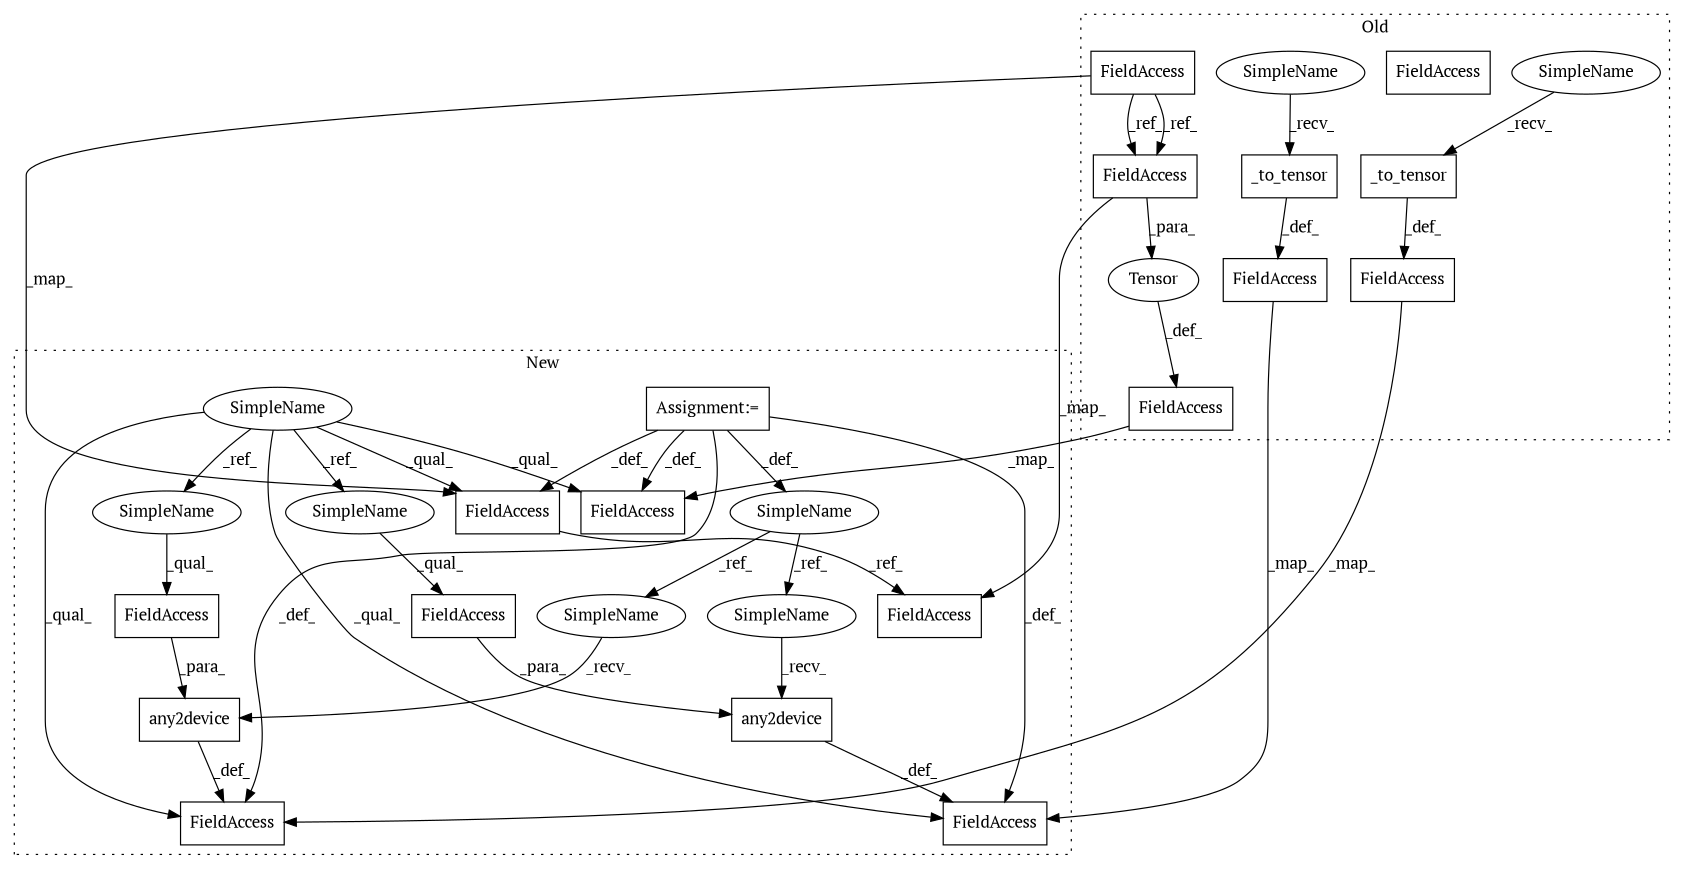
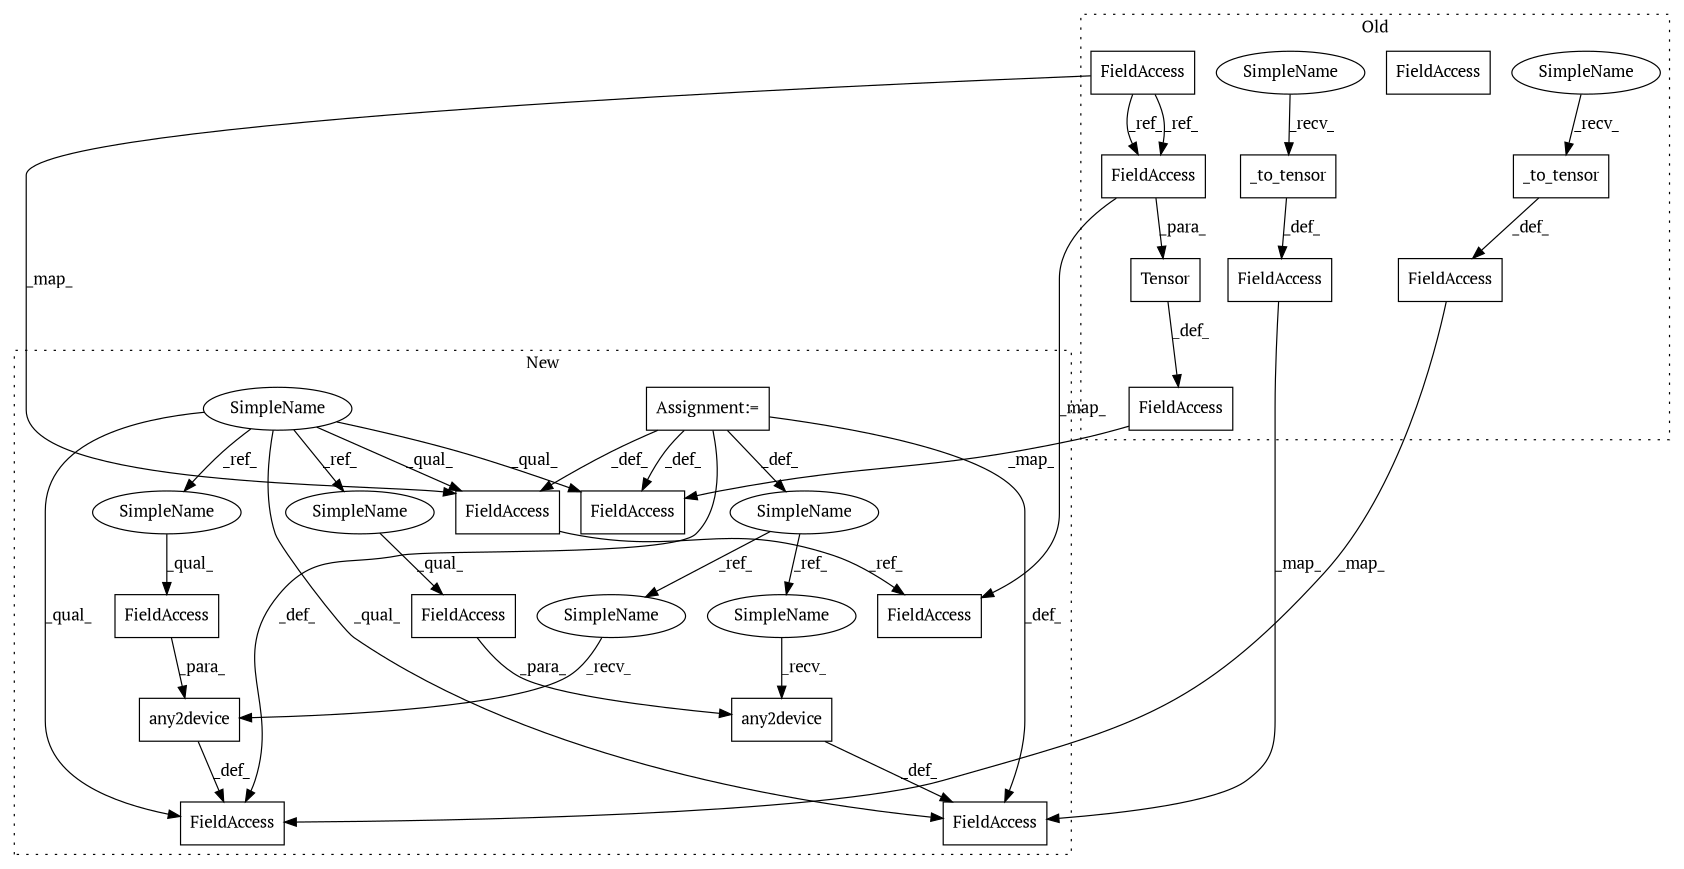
(1154, 280) -> (1165, 280)
